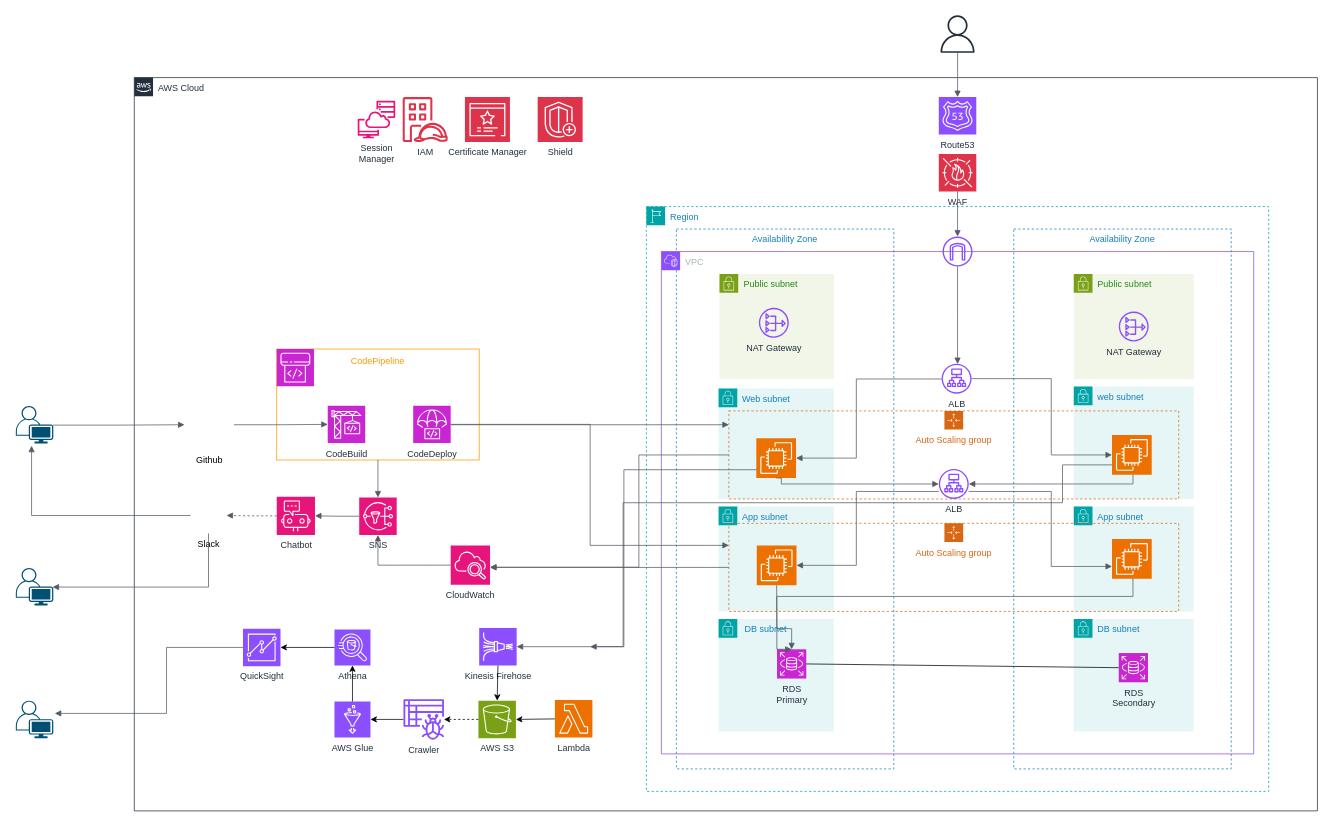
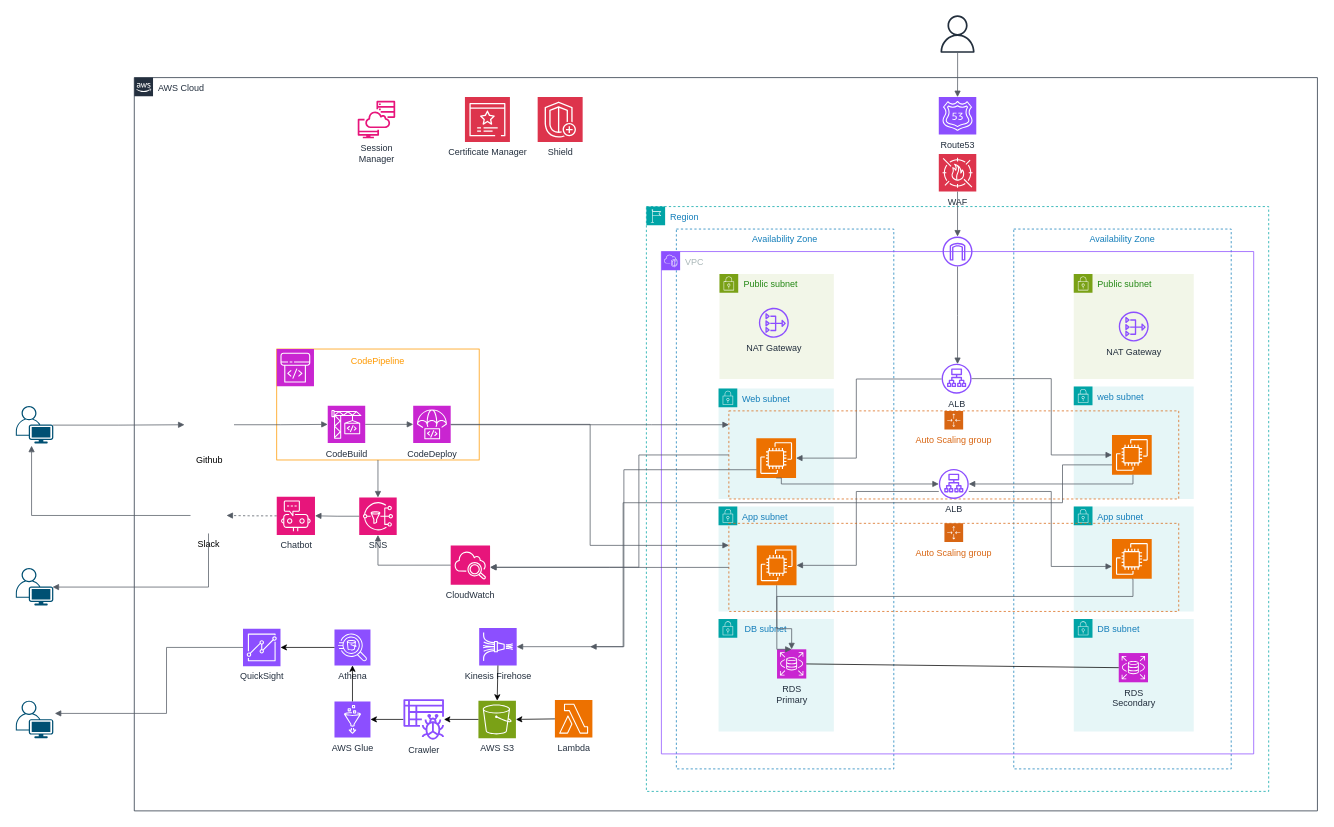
(425, 120) -> none
none -> (385, 425)
(464, 720) -> (464, 720)
